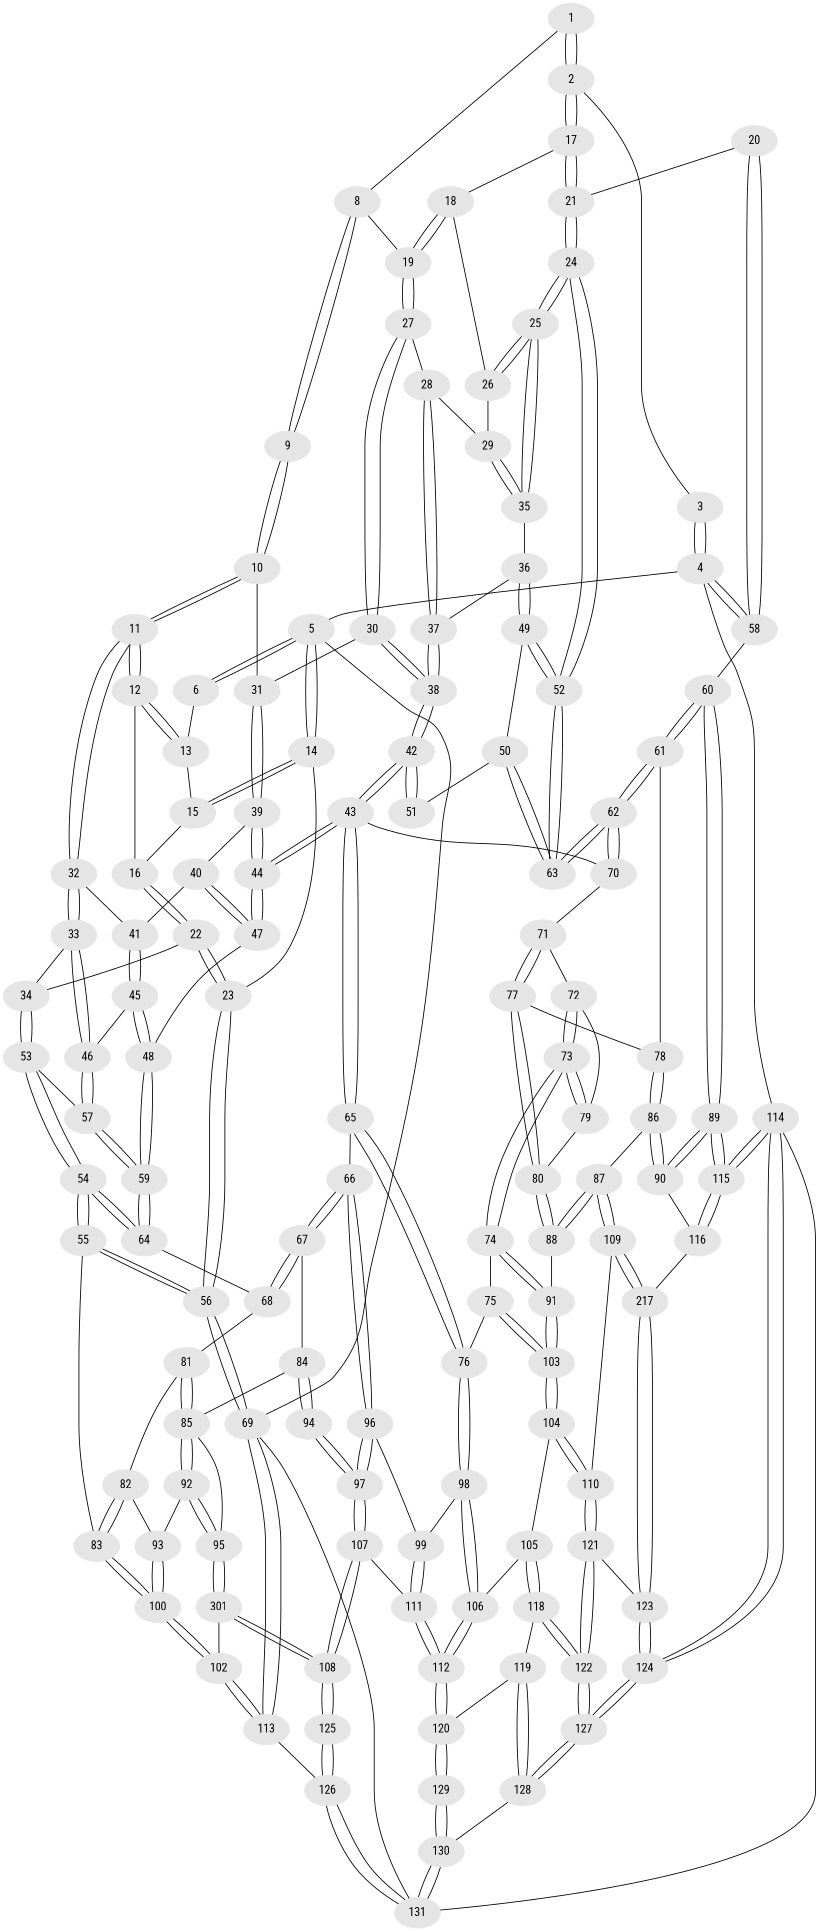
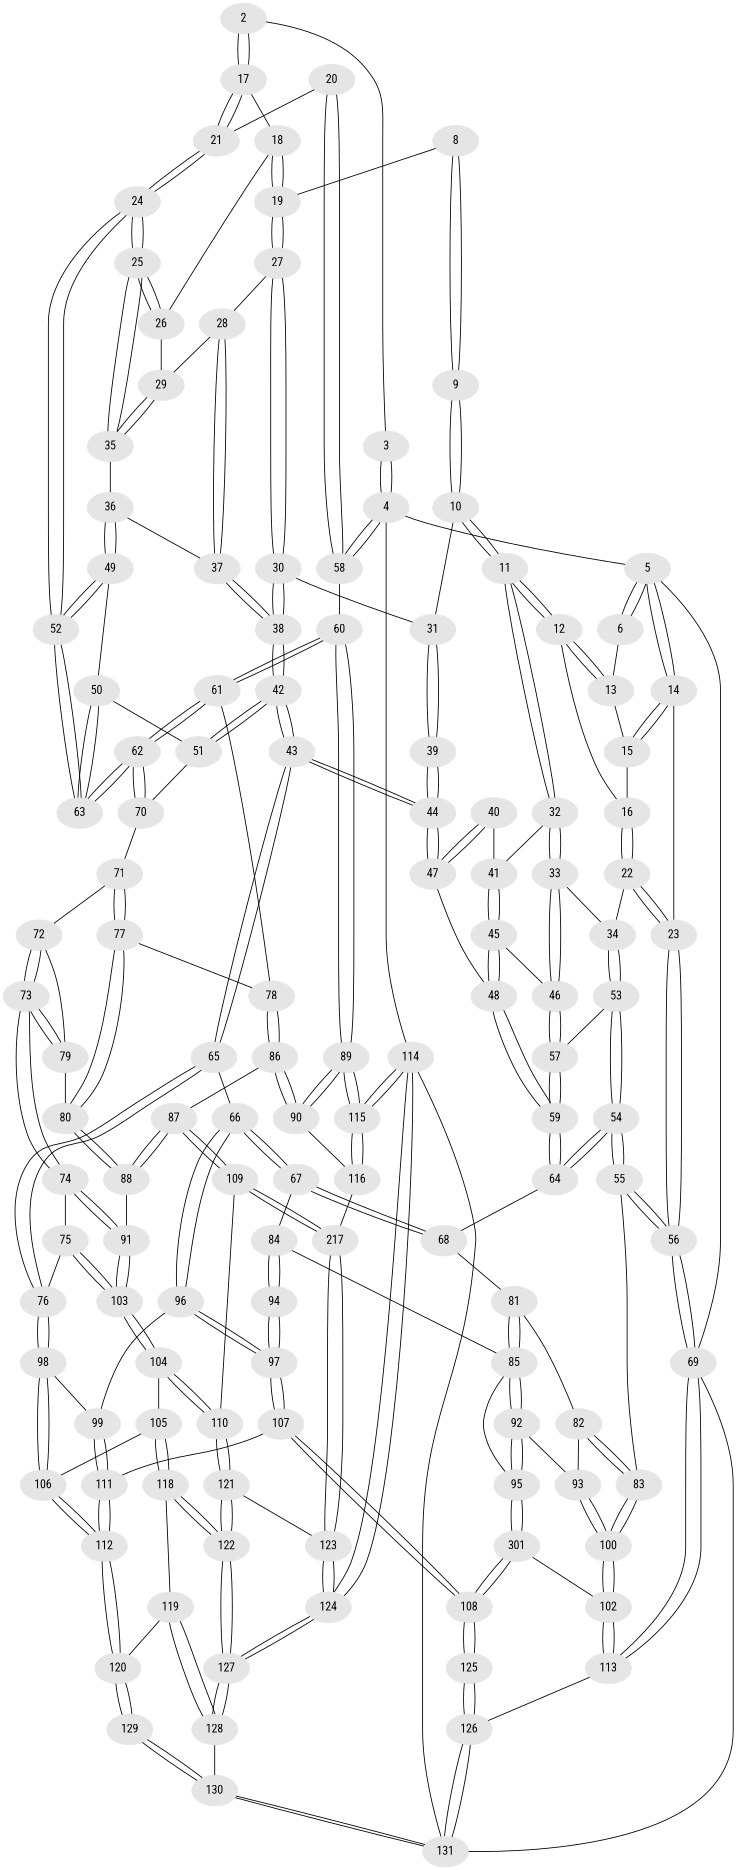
(571, 19) -> none
(227, 843) -> none
(482, 844) -> (170, 782)
